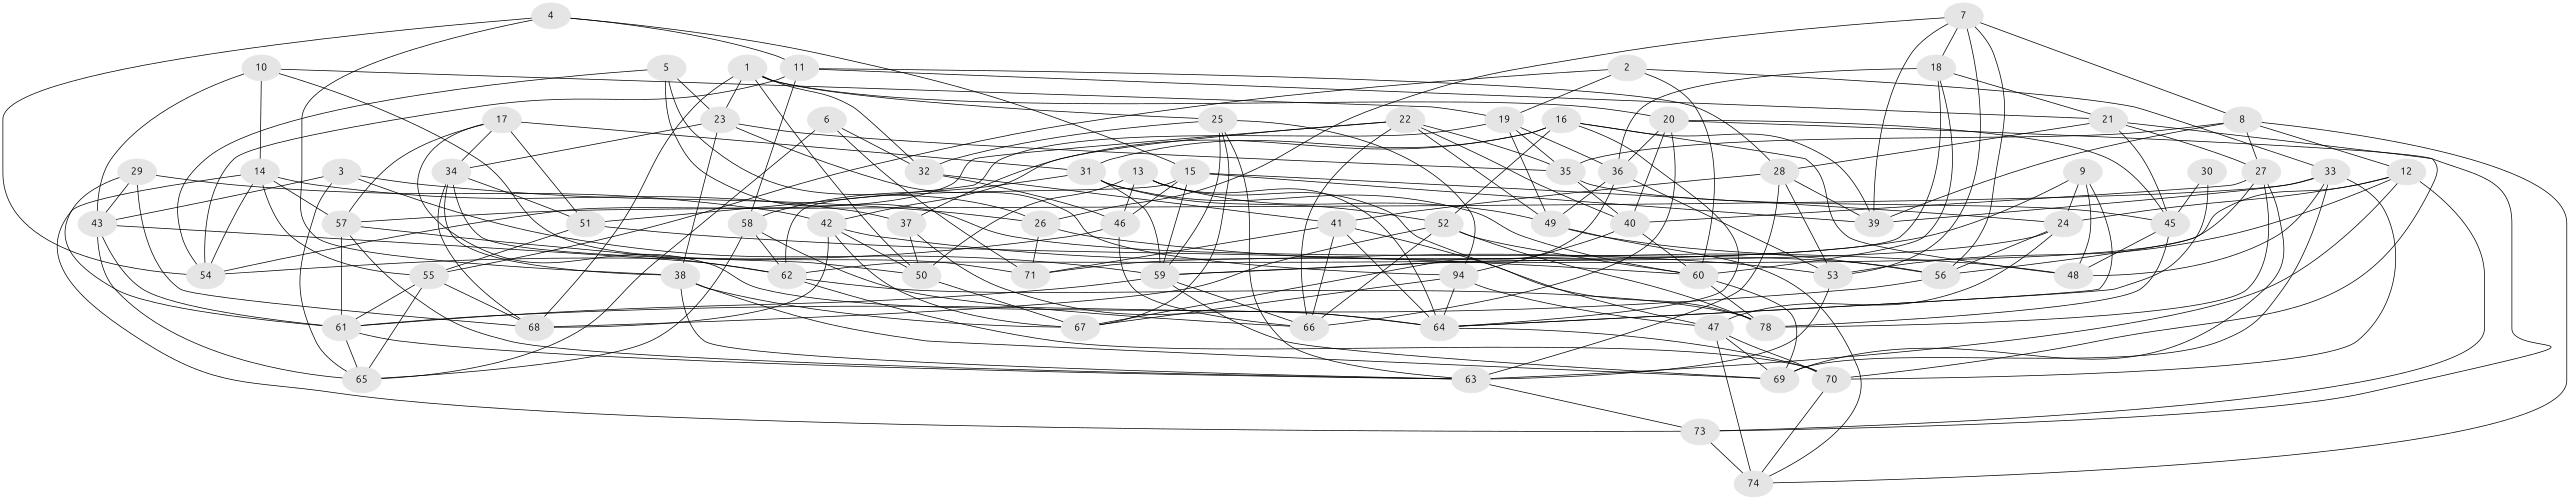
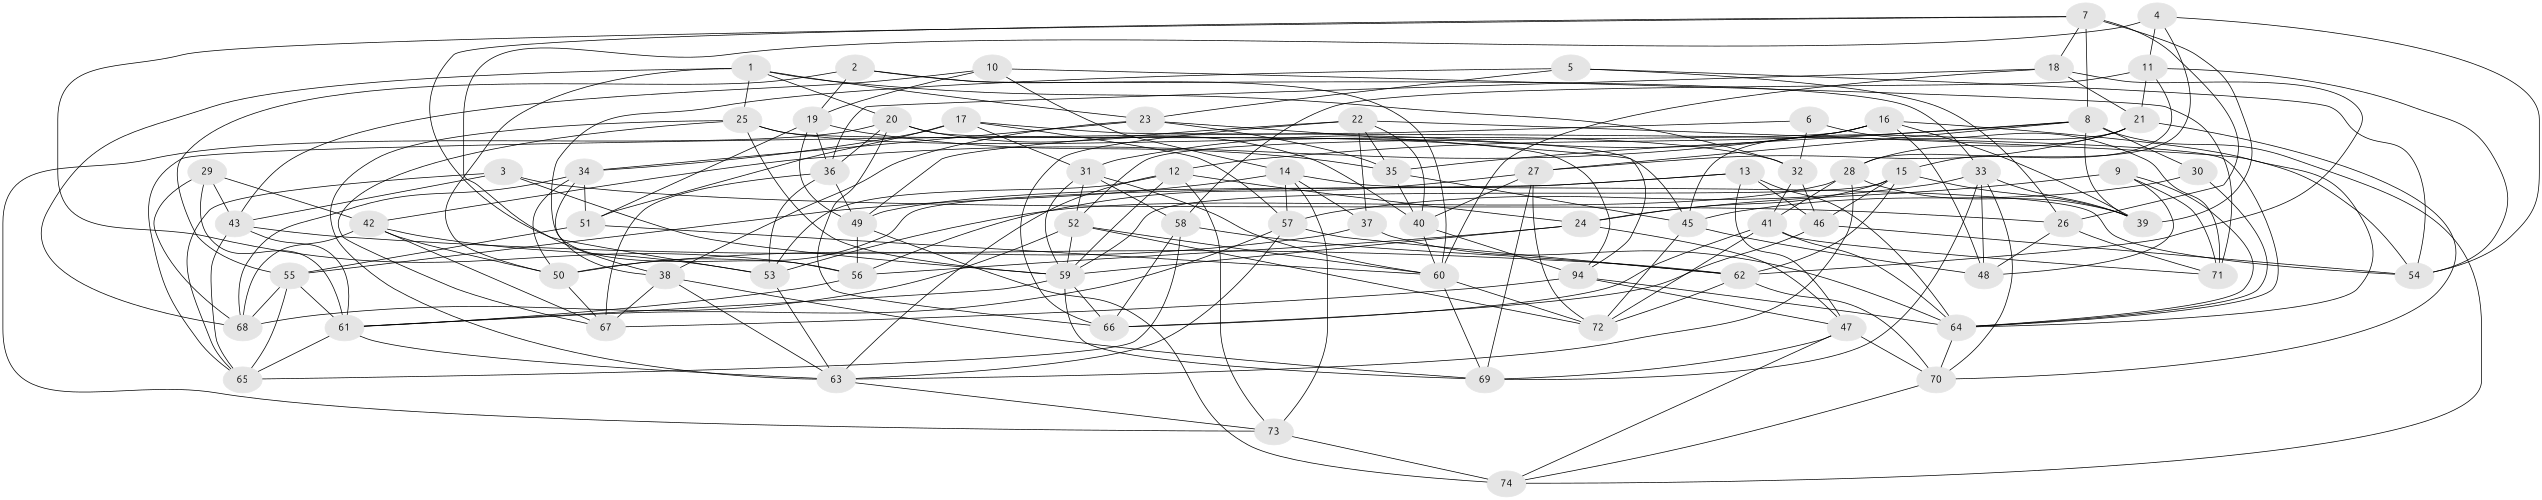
none -> (2143, 146)
(1371, 280) -> (1070, 247)
(1766, 328) -> (1598, 328)
